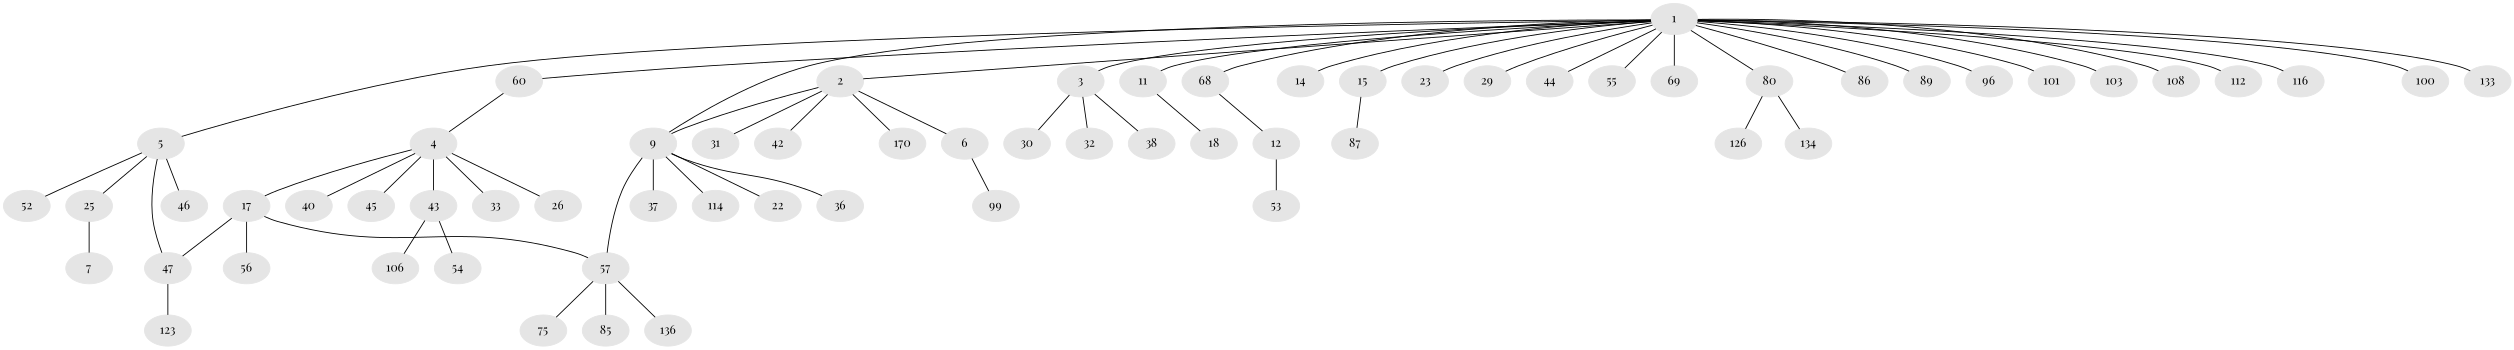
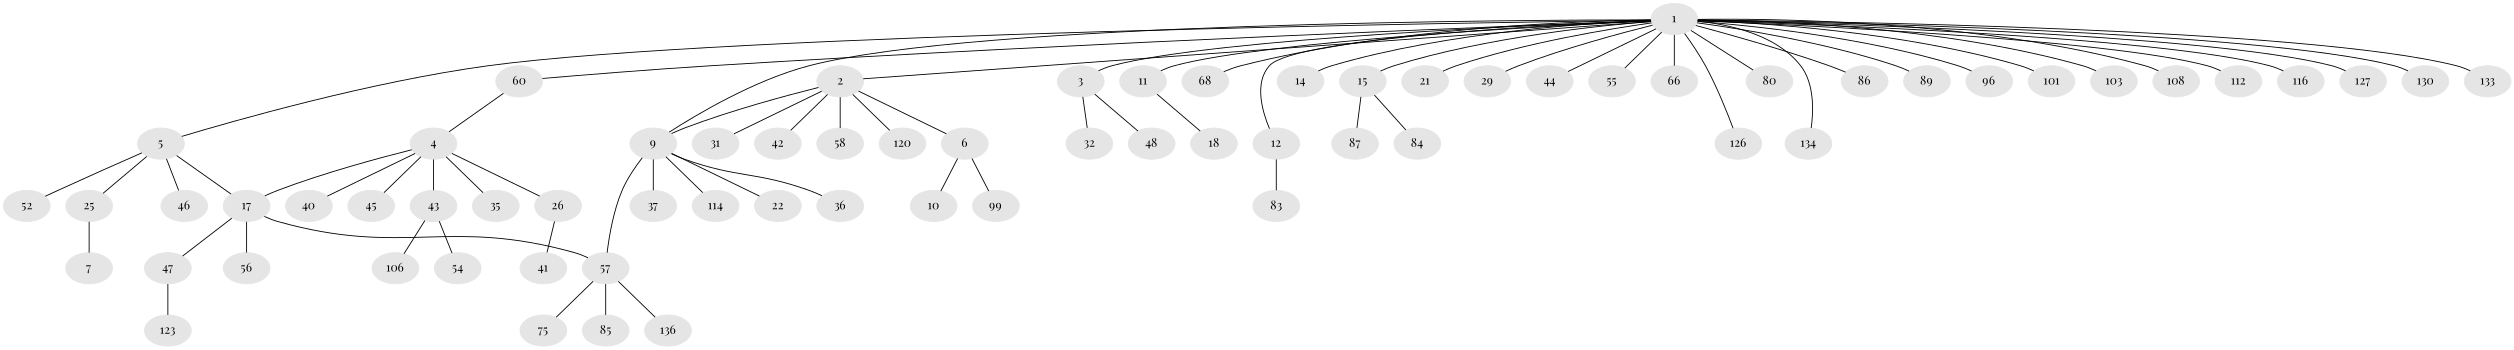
(1425, 81) -> (1425, 81)
(1674, 81) -> (1674, 81)
none -> (2363, 81)
(2425, 81) -> (2425, 81)
(1789, 112) -> (1767, 39)
(1241, 113) -> (1425, 35)
(1754, 113) -> (1712, 79)
none -> (840, 144)
(902, 144) -> (902, 144)
(1027, 144) -> none
(1152, 144) -> (1152, 144)
none -> (1417, 144)
(152, 206) -> (204, 175)
(496, 206) -> (496, 206)
none -> (934, 206)
(1276, 206) -> (1276, 206)
none -> (543, 268)
